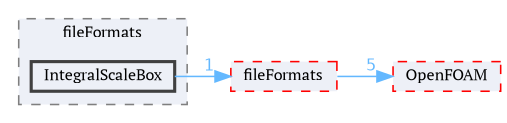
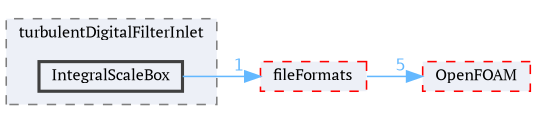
(103, 34) -> (112, 34)
